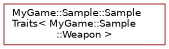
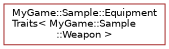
(85, 24) -> (85, 24)
